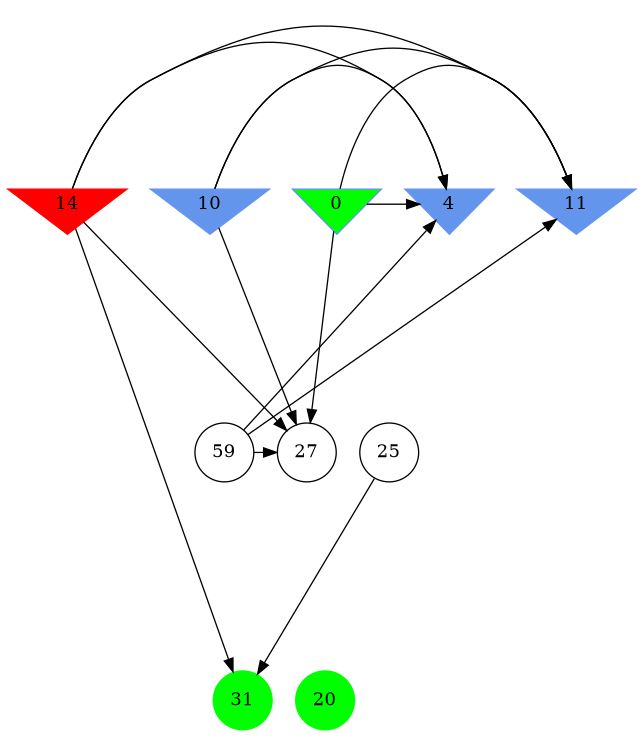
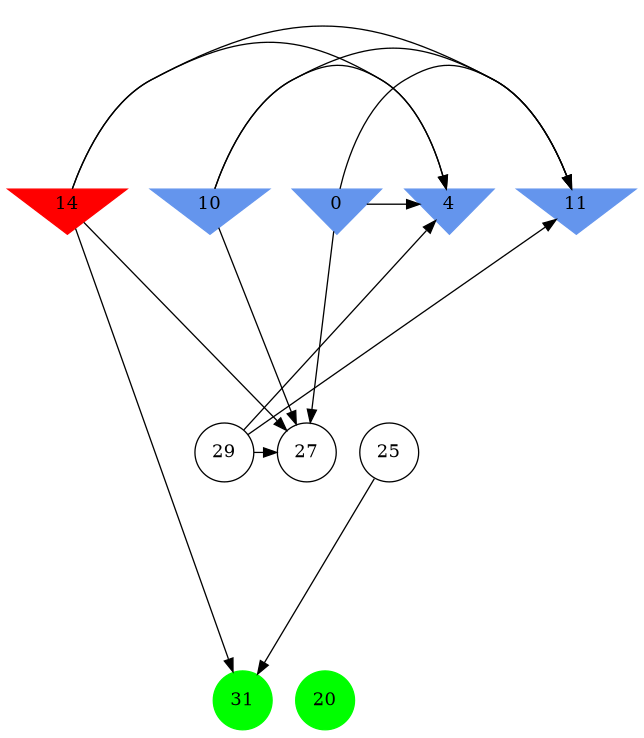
(337, 204) -> (337, 204)
(224, 452) -> (224, 452)
